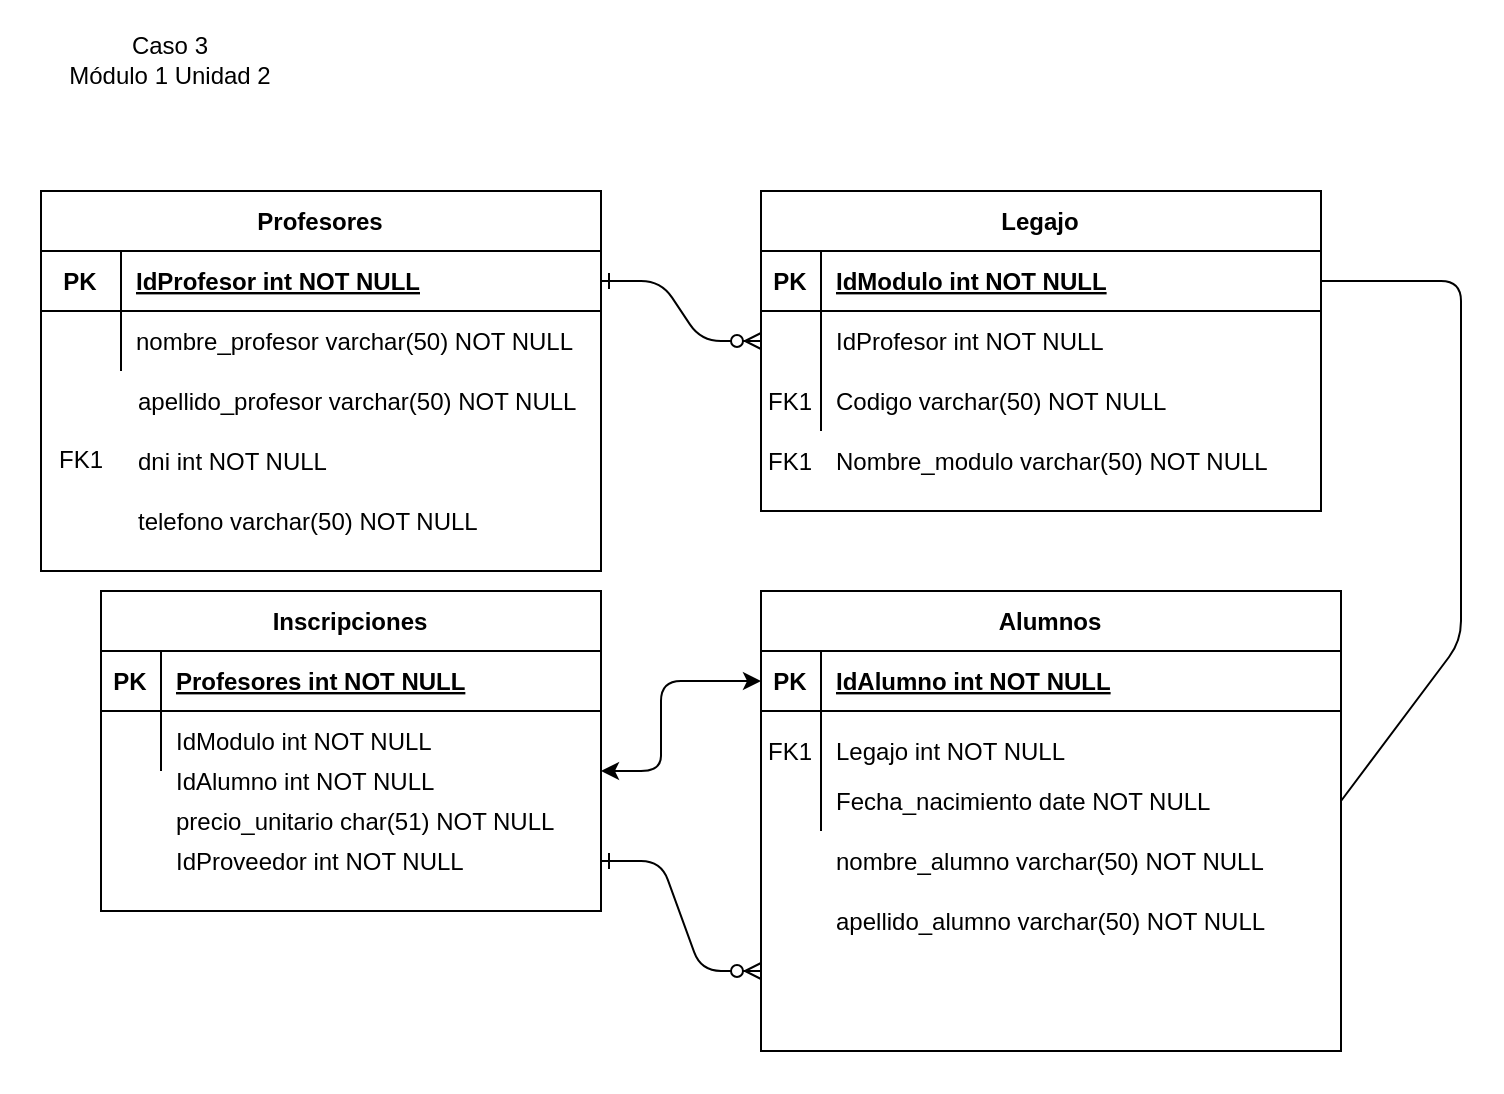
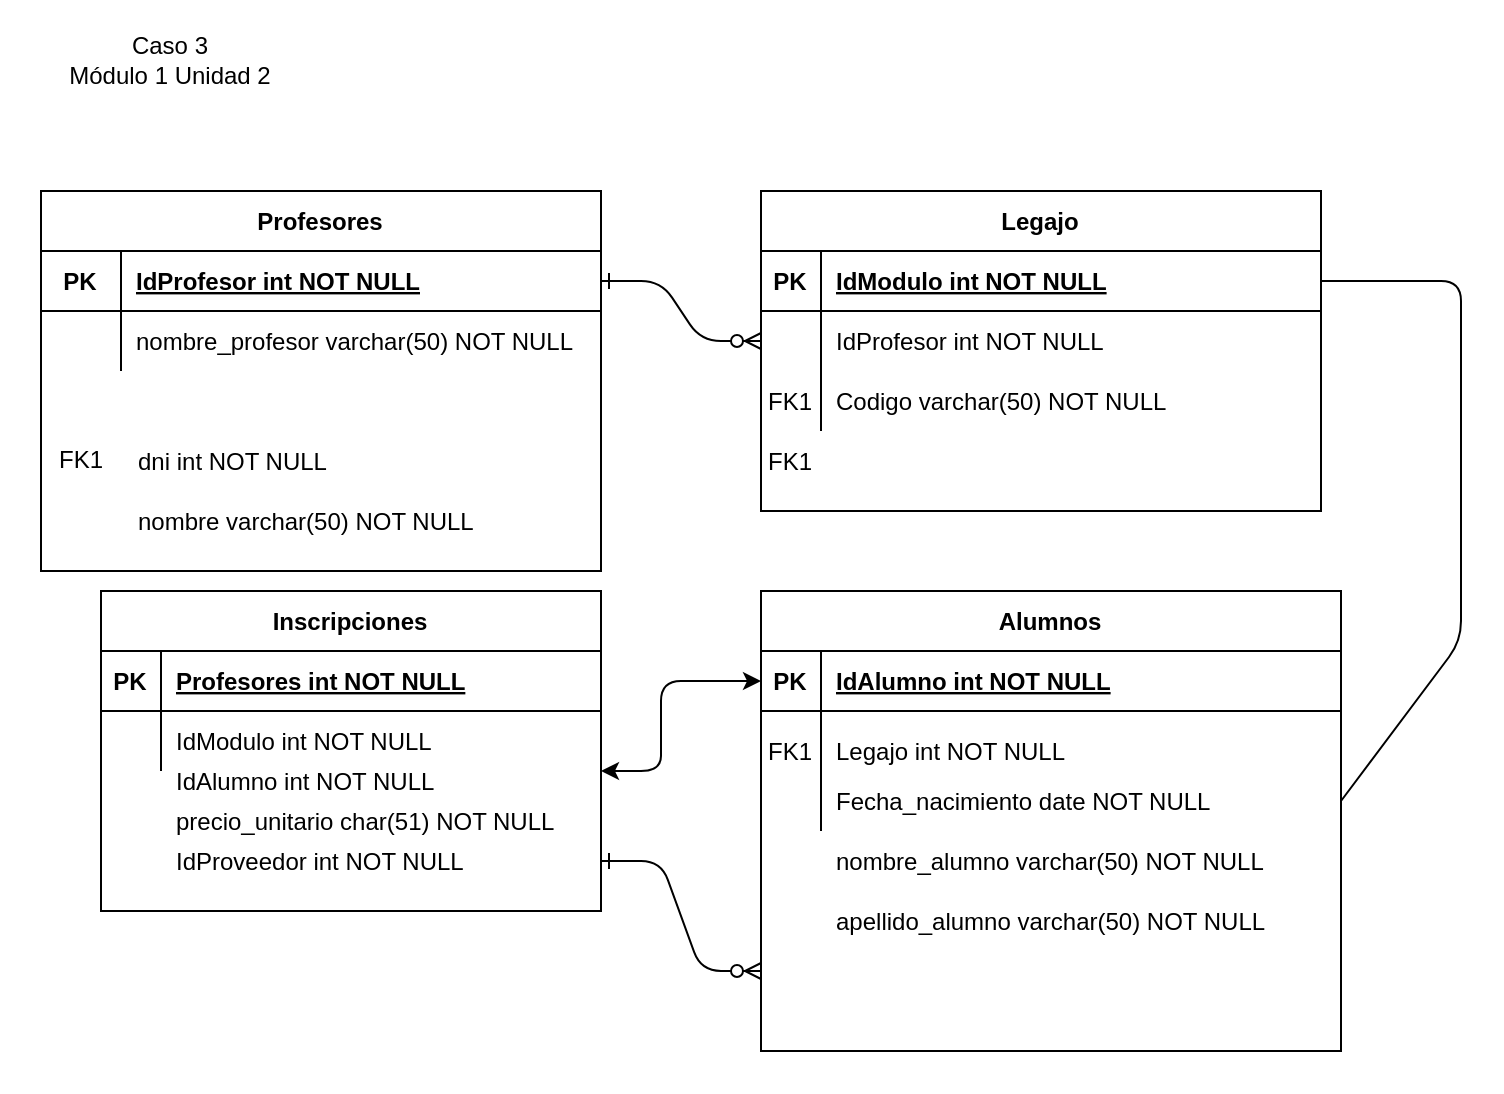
(352, 401) -> none
(1051, 461) -> none
(320, 522) -> (310, 522)
